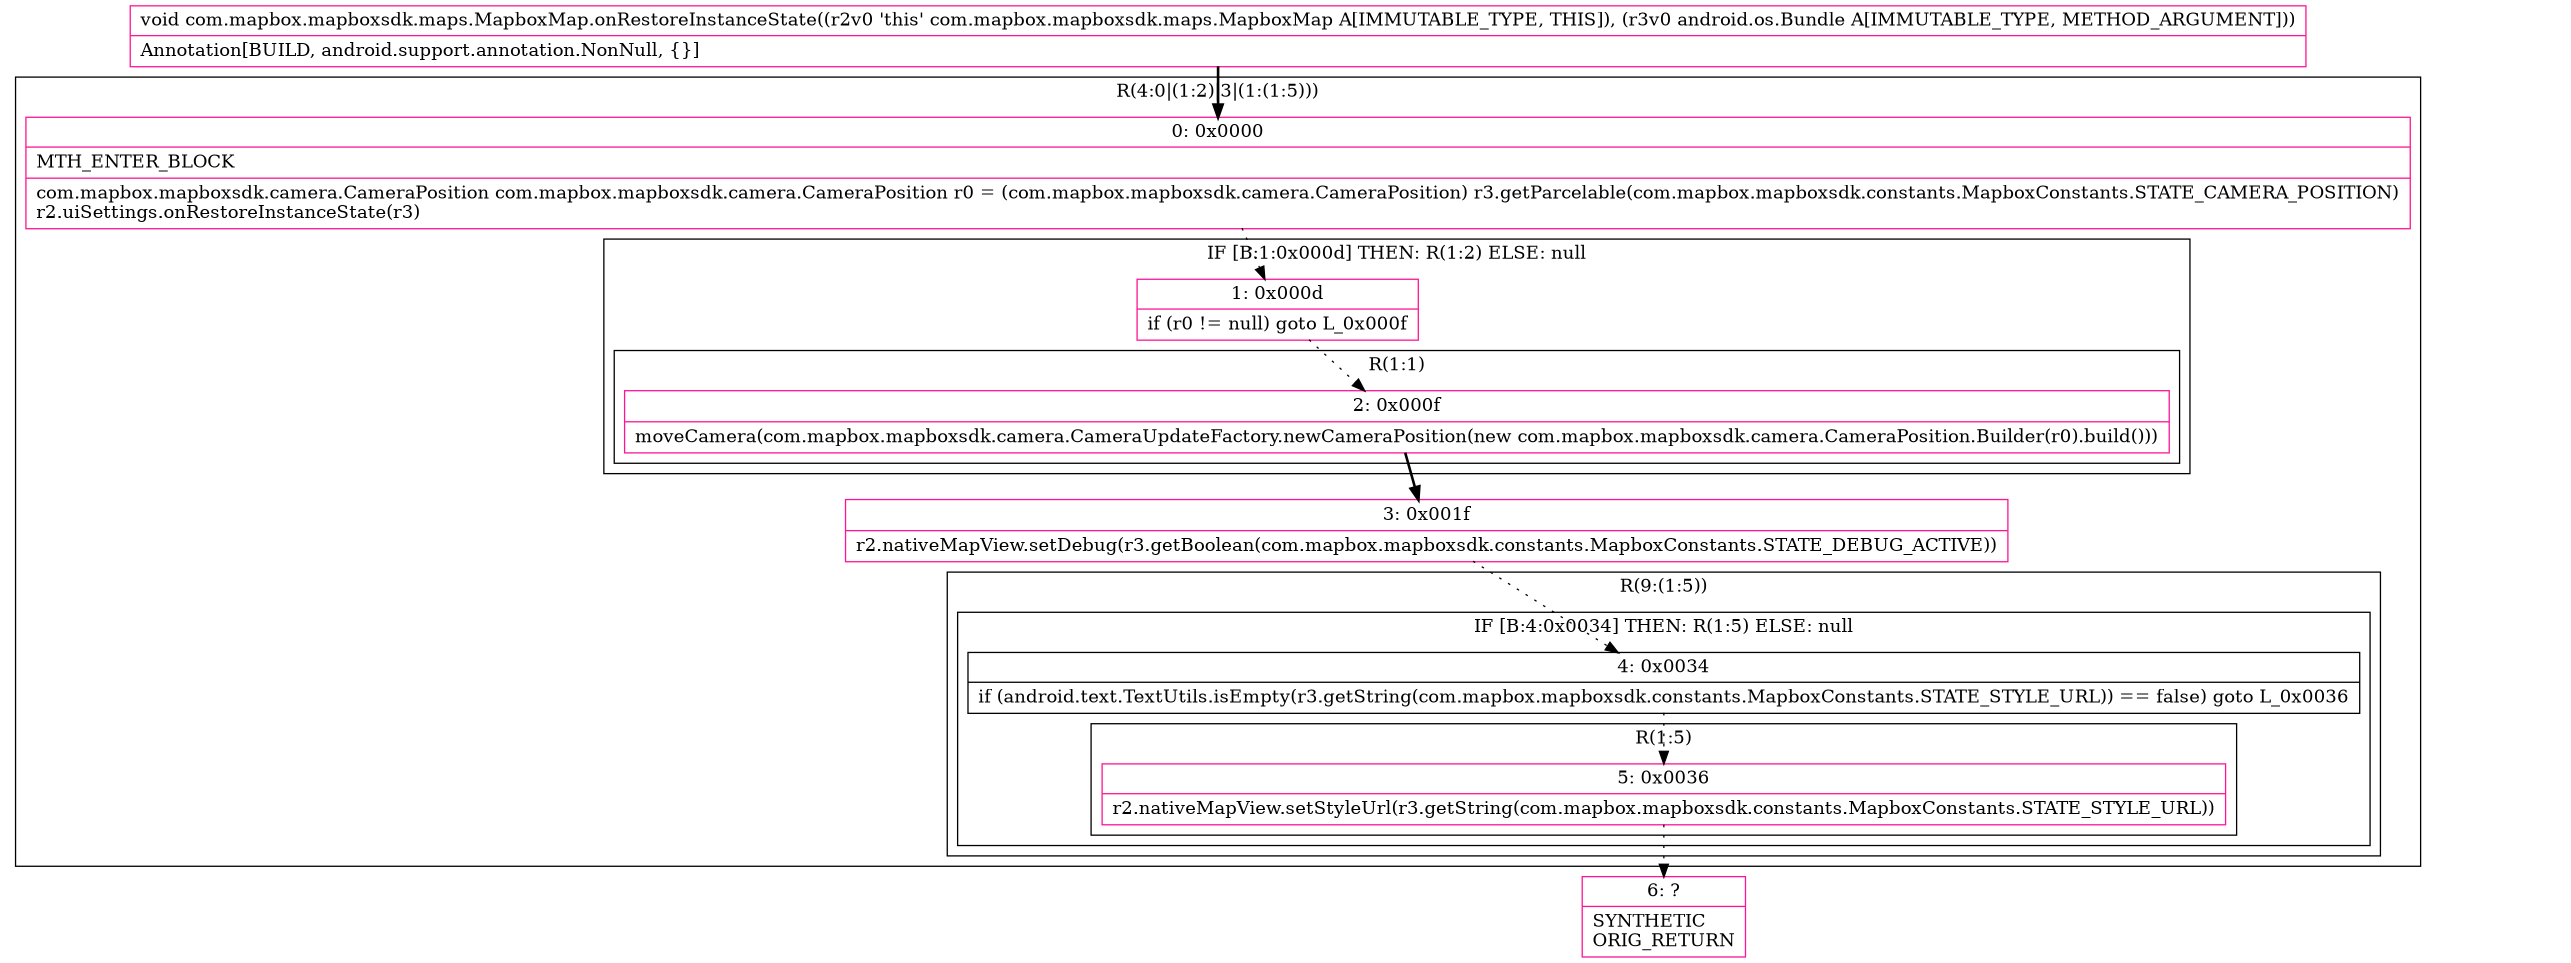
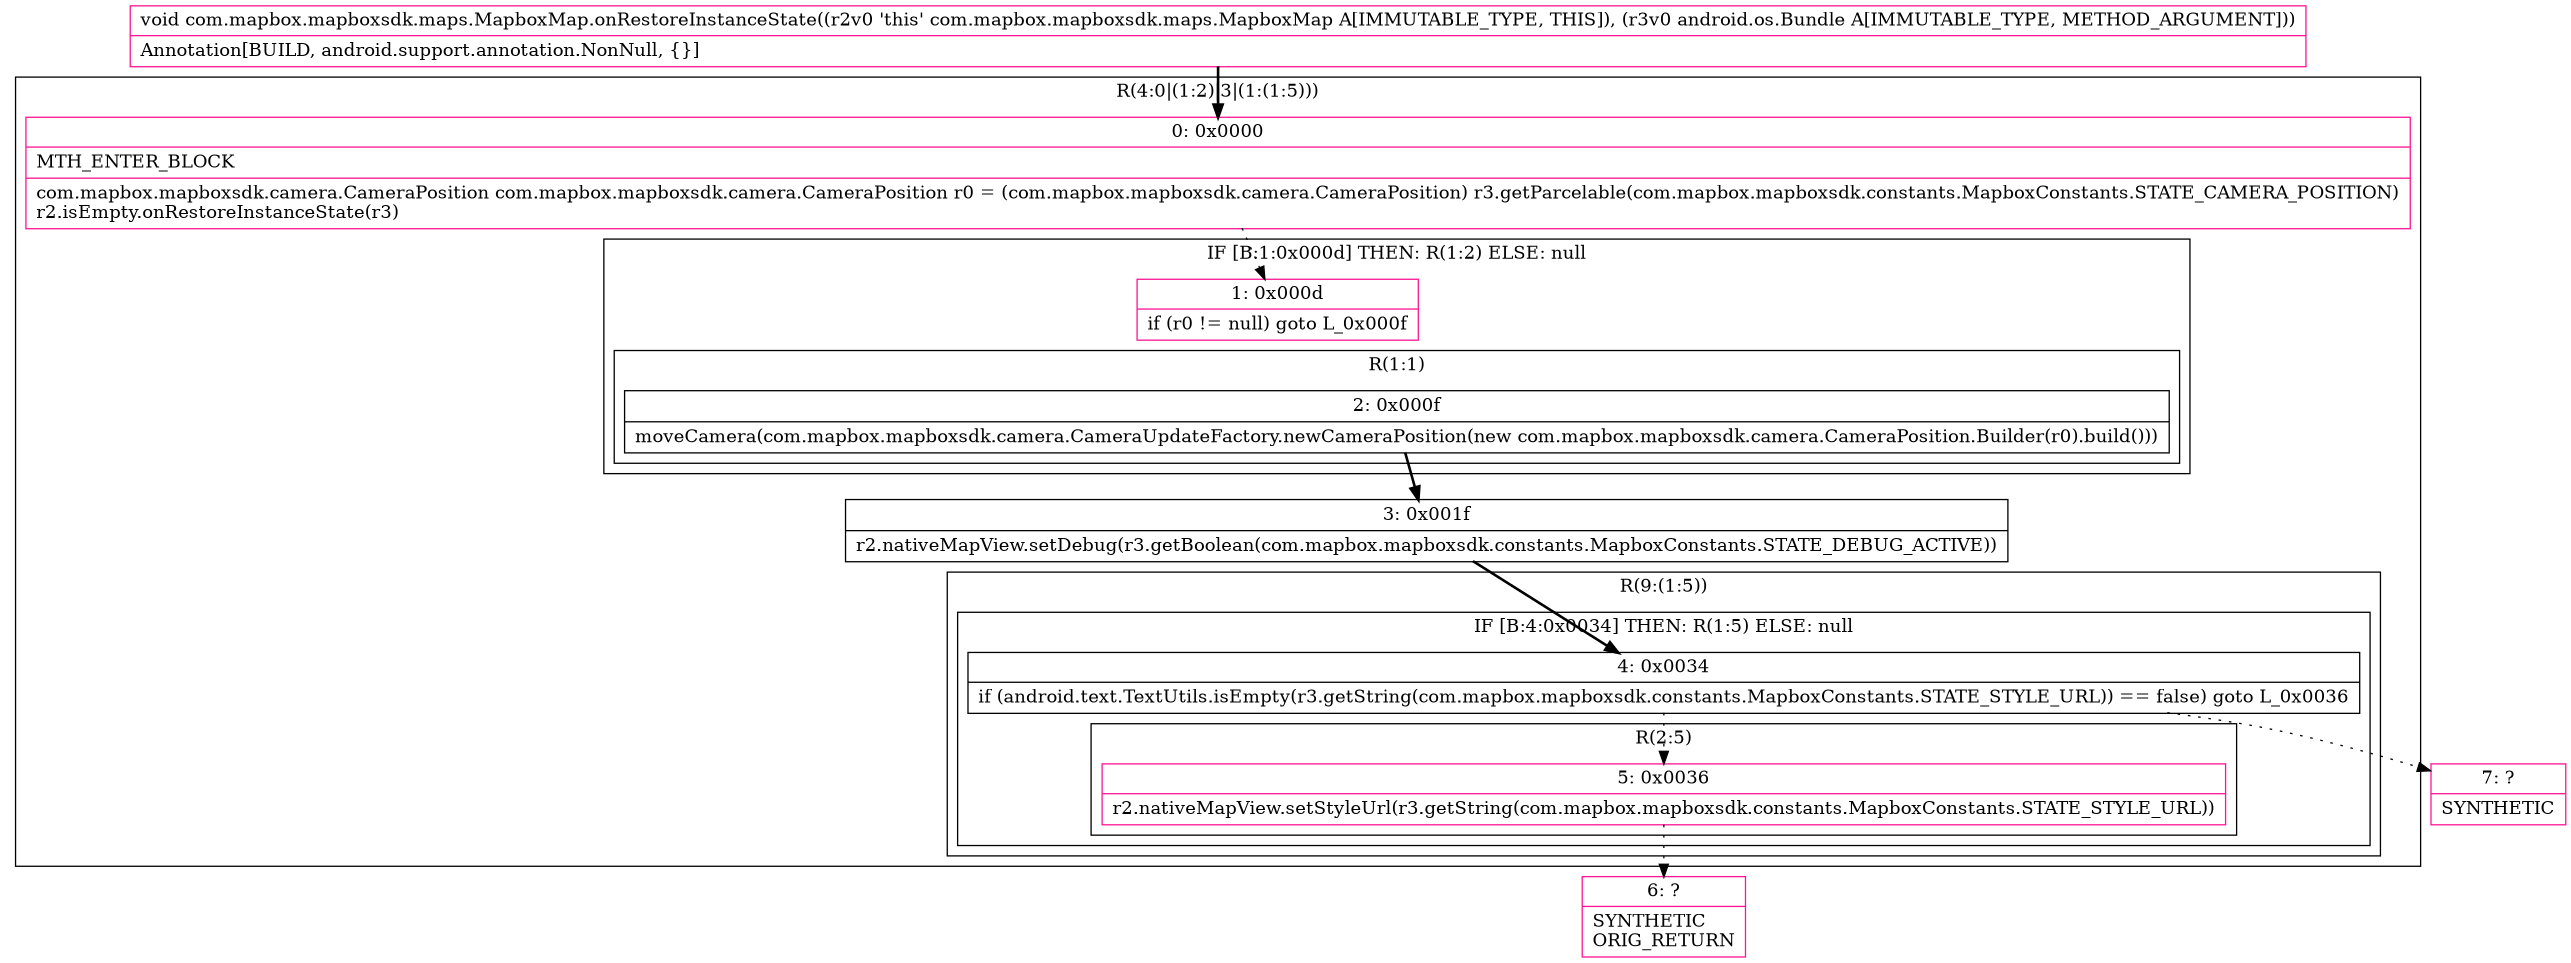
(229, 213) -> (218, 213)
(1332, 361) -> none
(1397, 422) -> (1397, 422)
(1427, 531) -> (1427, 531)
(1540, 604) -> (1540, 604)
(1664, 739) -> (1664, 739)
none -> (2498, 794)
